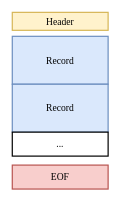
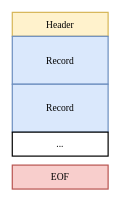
(60, 21) -> (60, 24)
